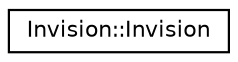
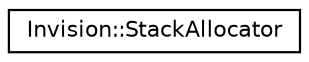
(119, 31) -> (154, 31)
